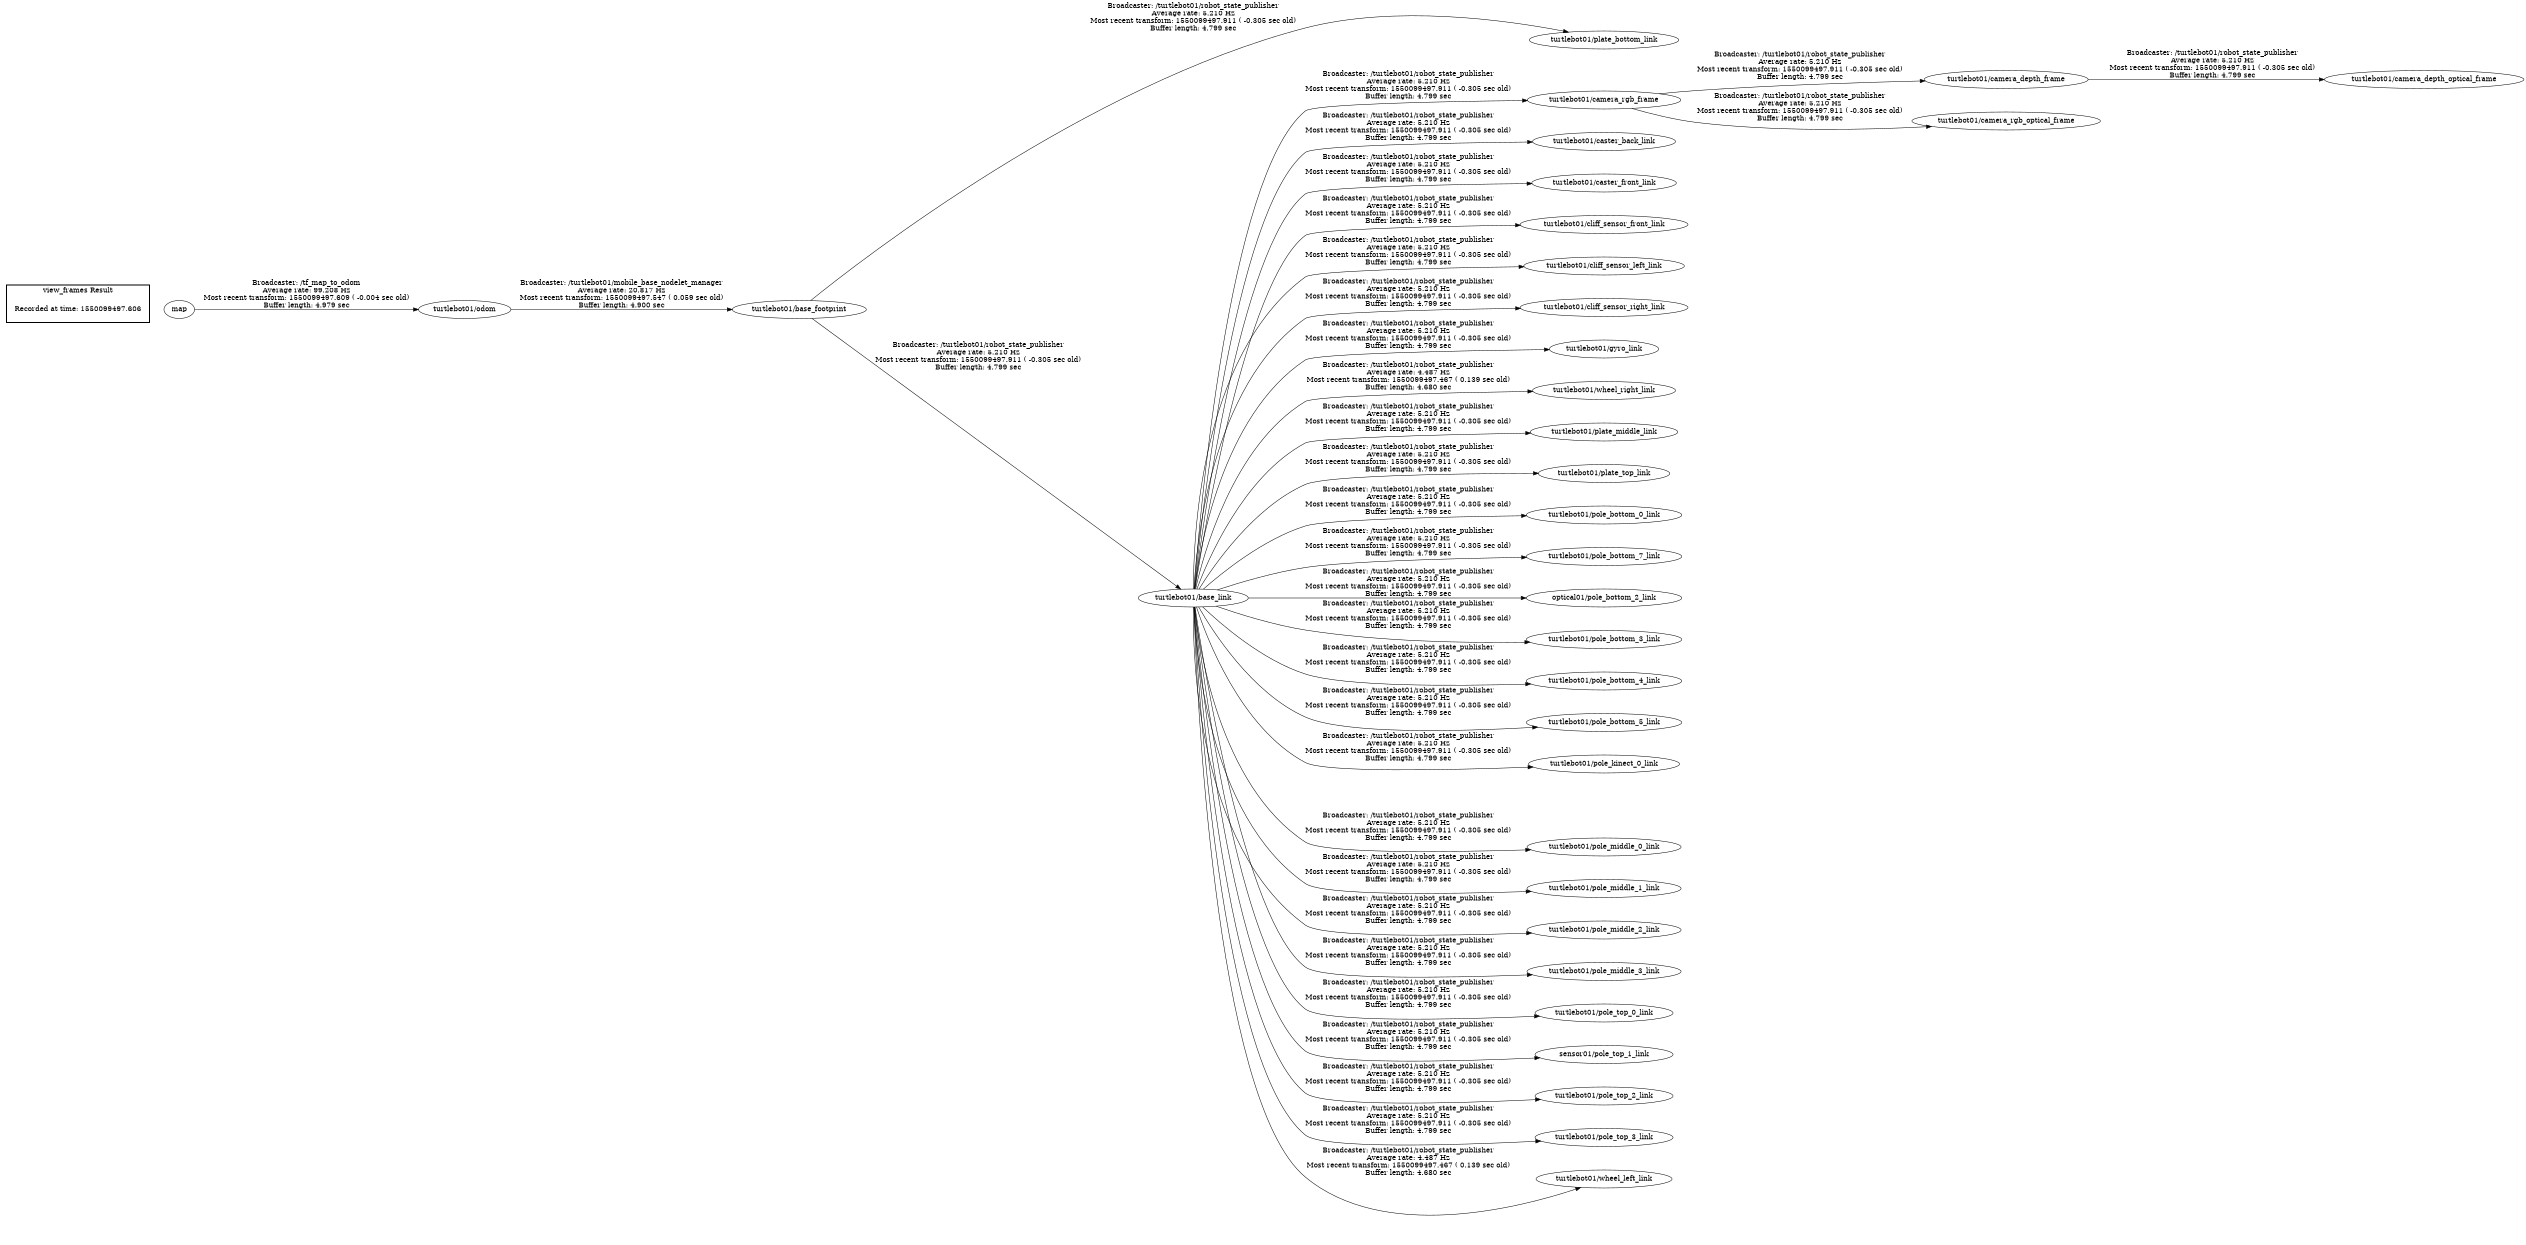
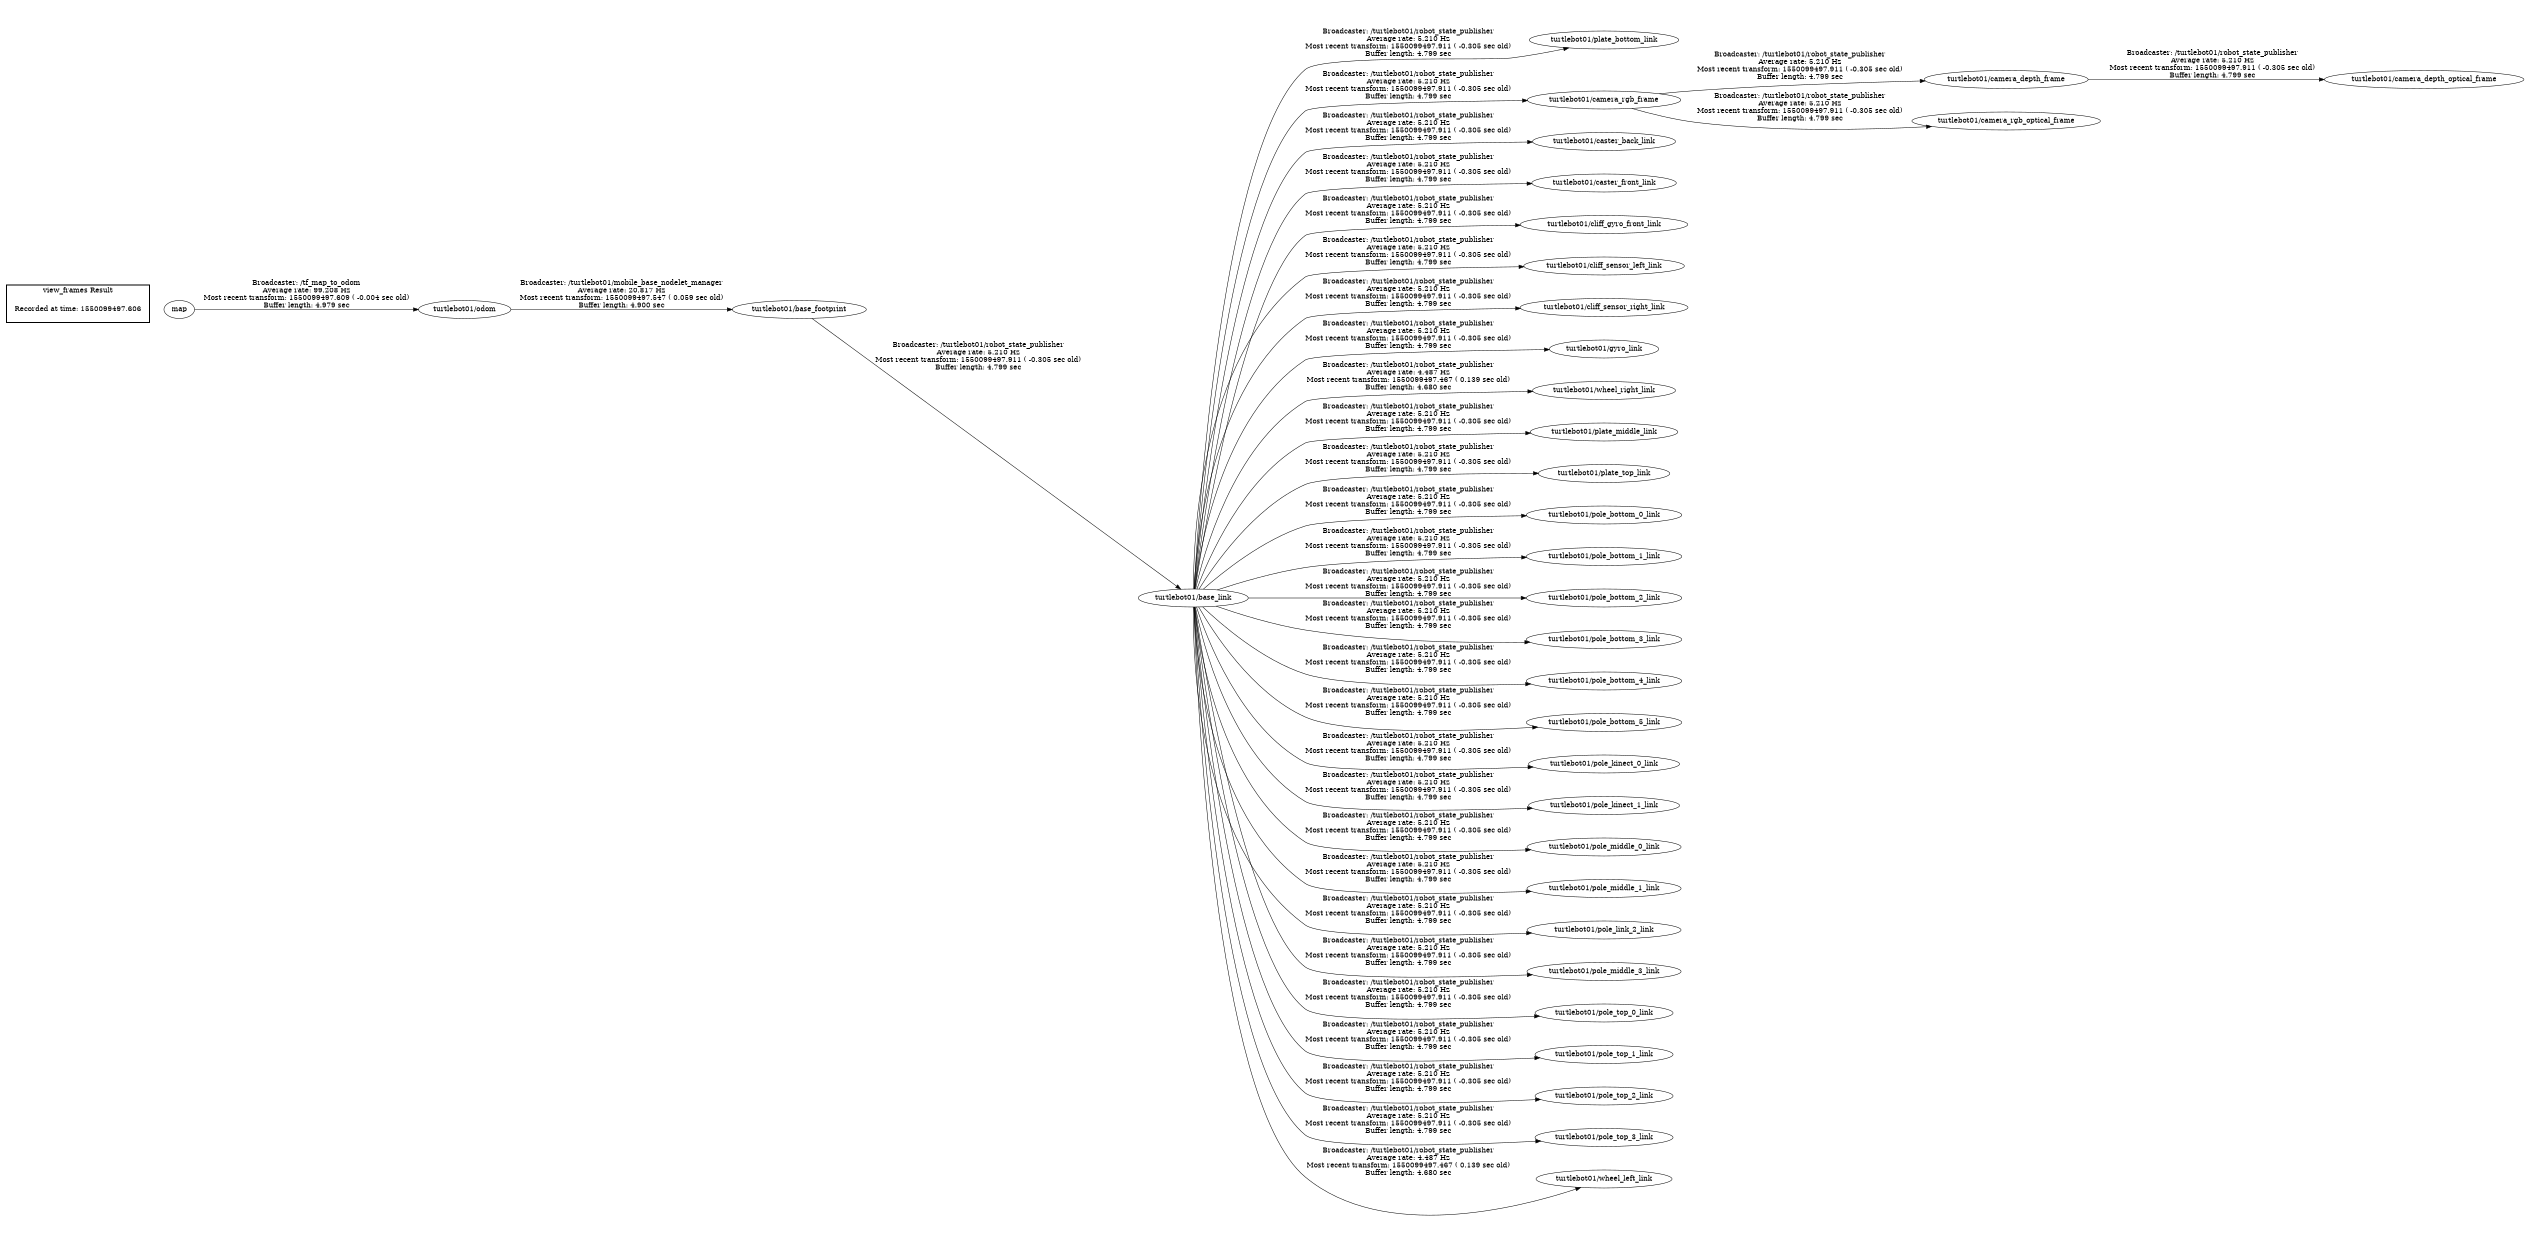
(1161, 81) -> (1248, 194)
(1604, 224) -> (1604, 224)
(1604, 556) -> (1604, 556)
(1604, 598) -> (1604, 598)
none -> (1604, 806)
(1604, 930) -> (1604, 930)
(1604, 1055) -> (1604, 1055)
